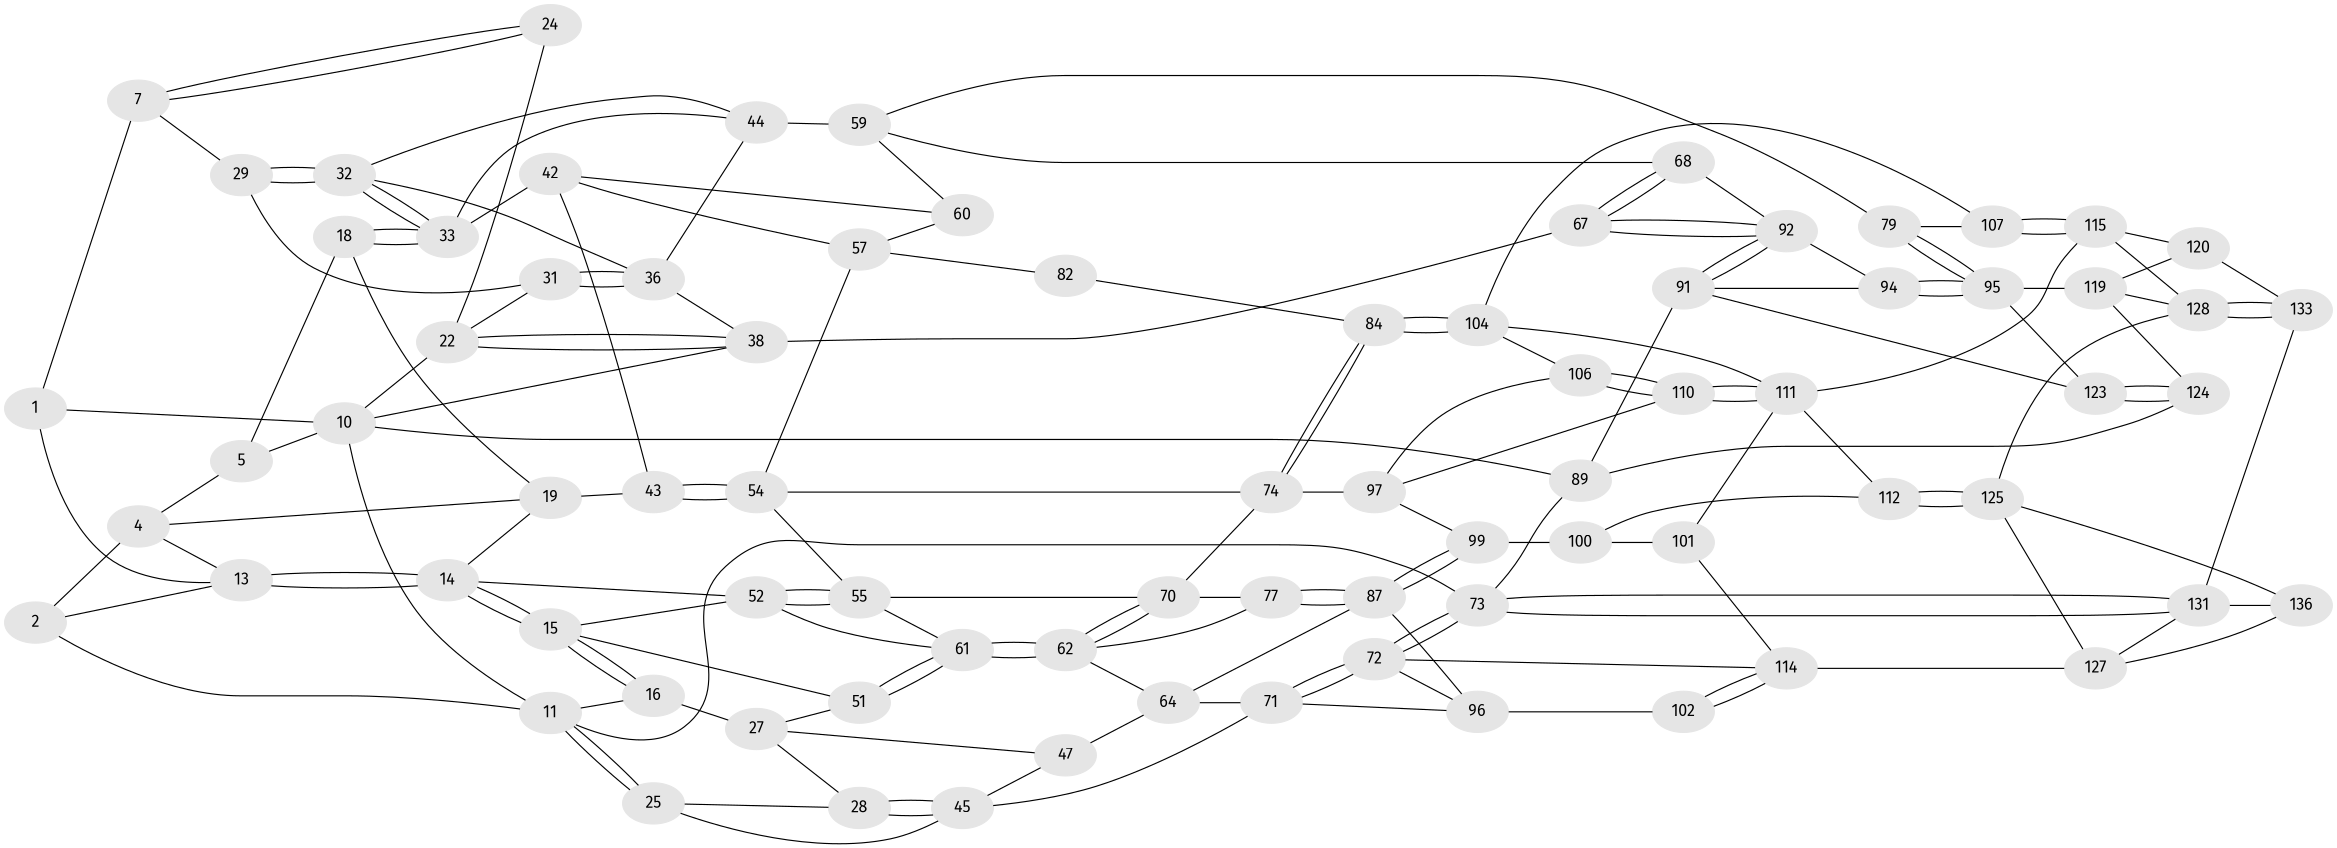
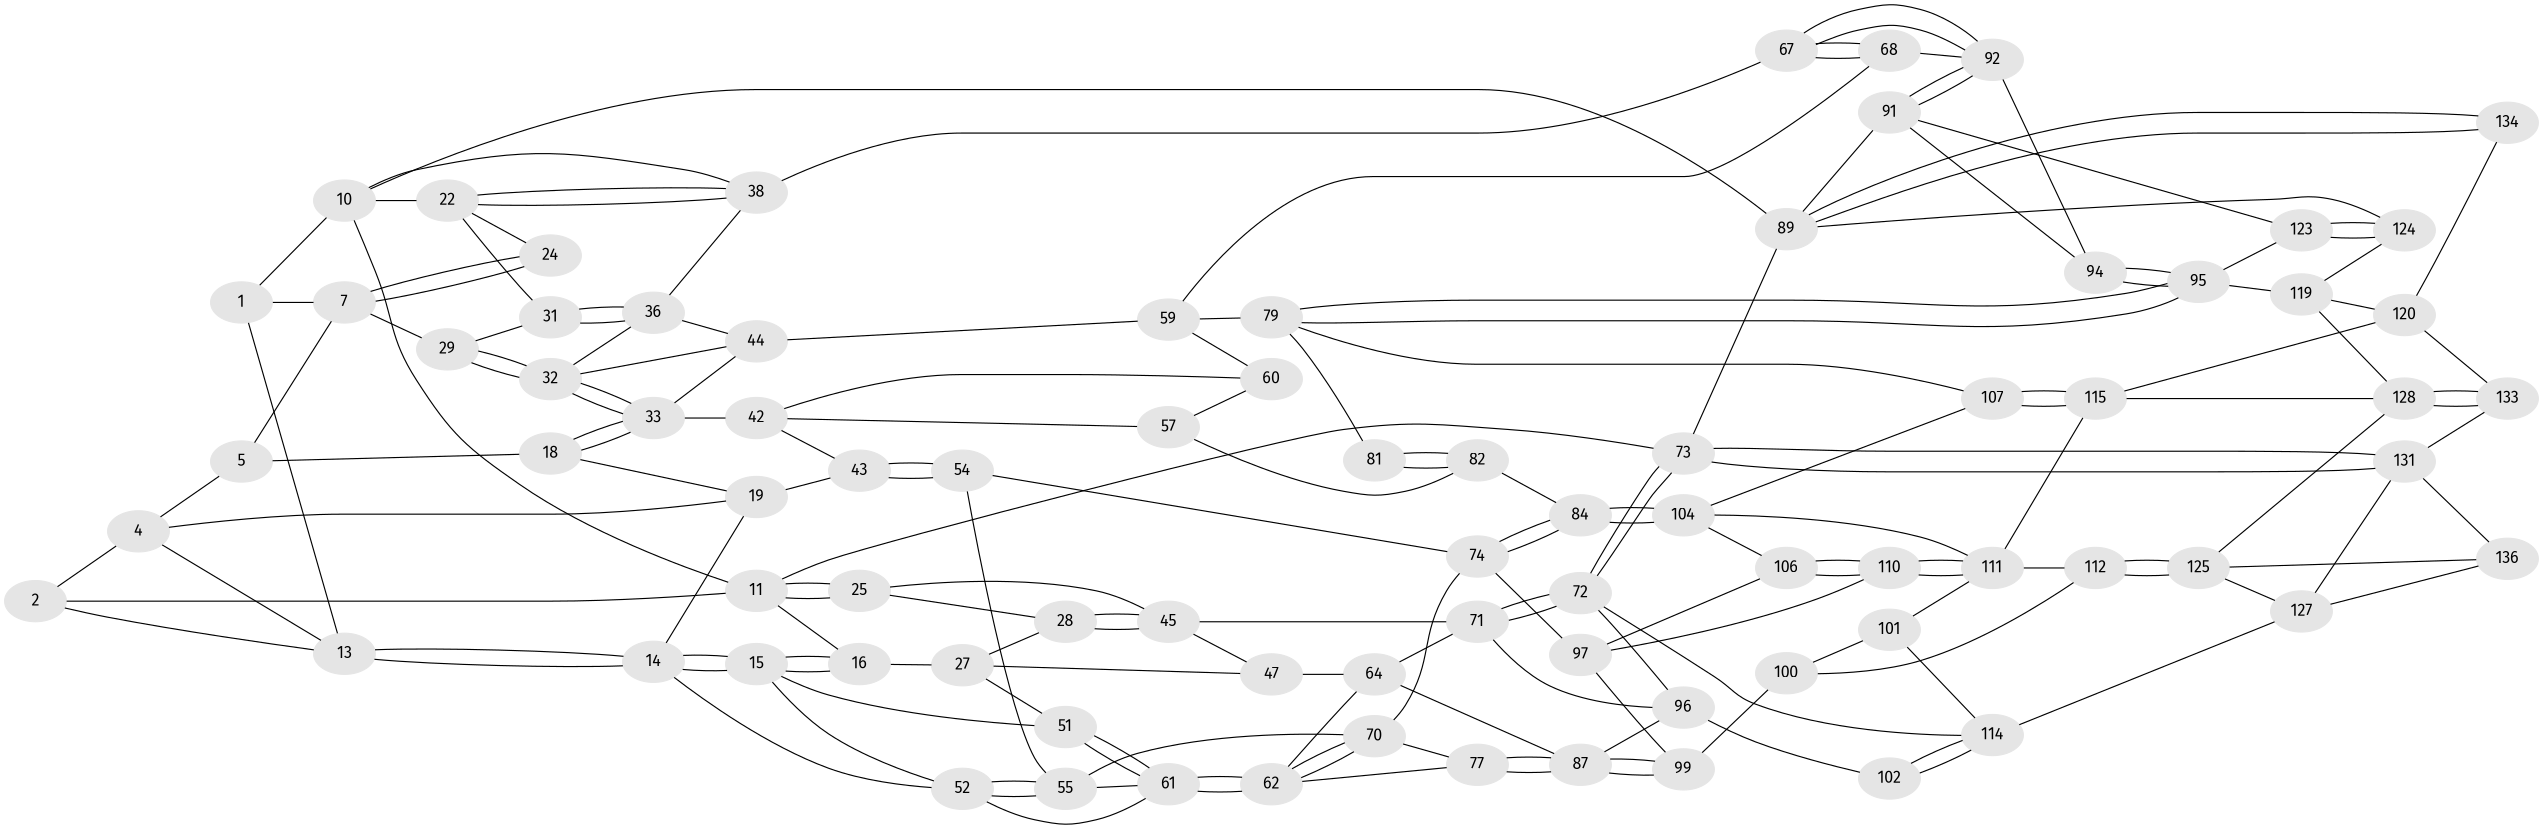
none -> (2507, 123)
(808, 371) -> none
(293, 442) -> (293, 382)
none -> (1374, 460)
